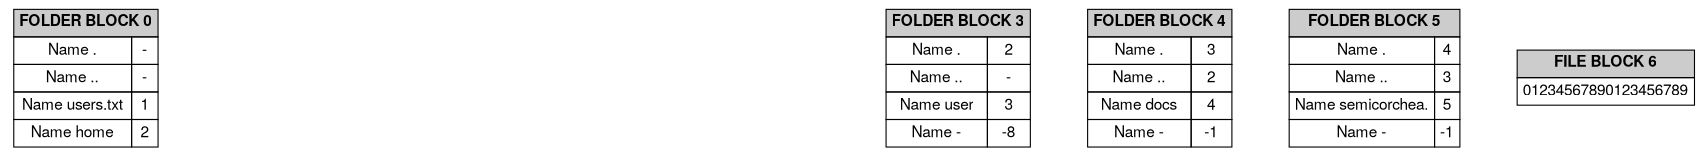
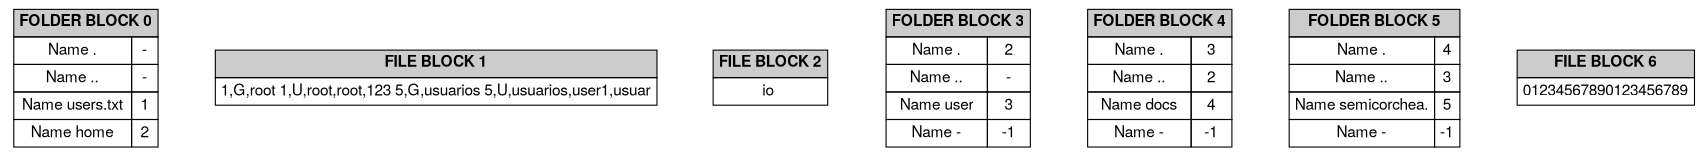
none -> (436, 78)
none -> (770, 78)
(1009, 133) -> (1009, 133)
